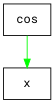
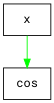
(27, 47) -> (27, 47)
